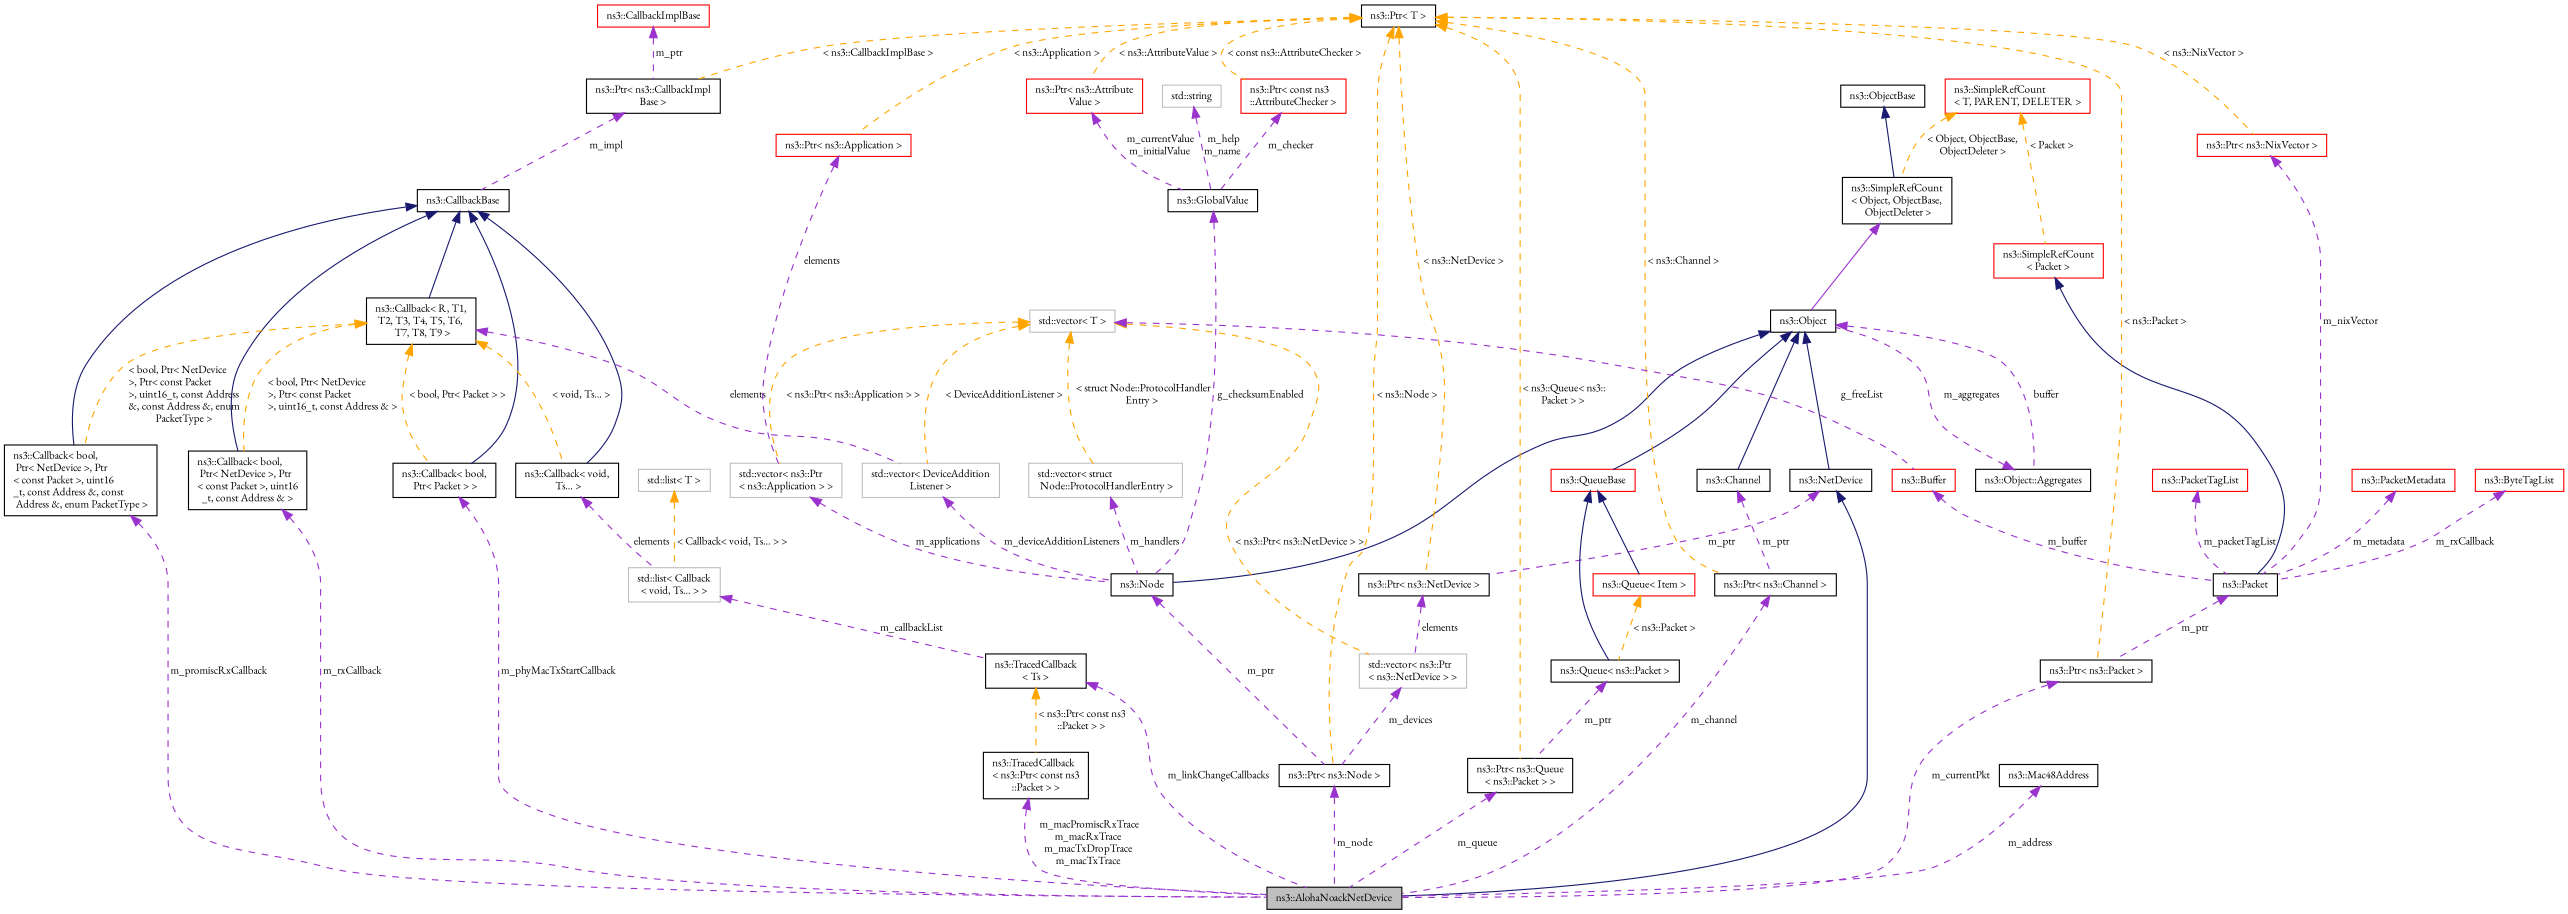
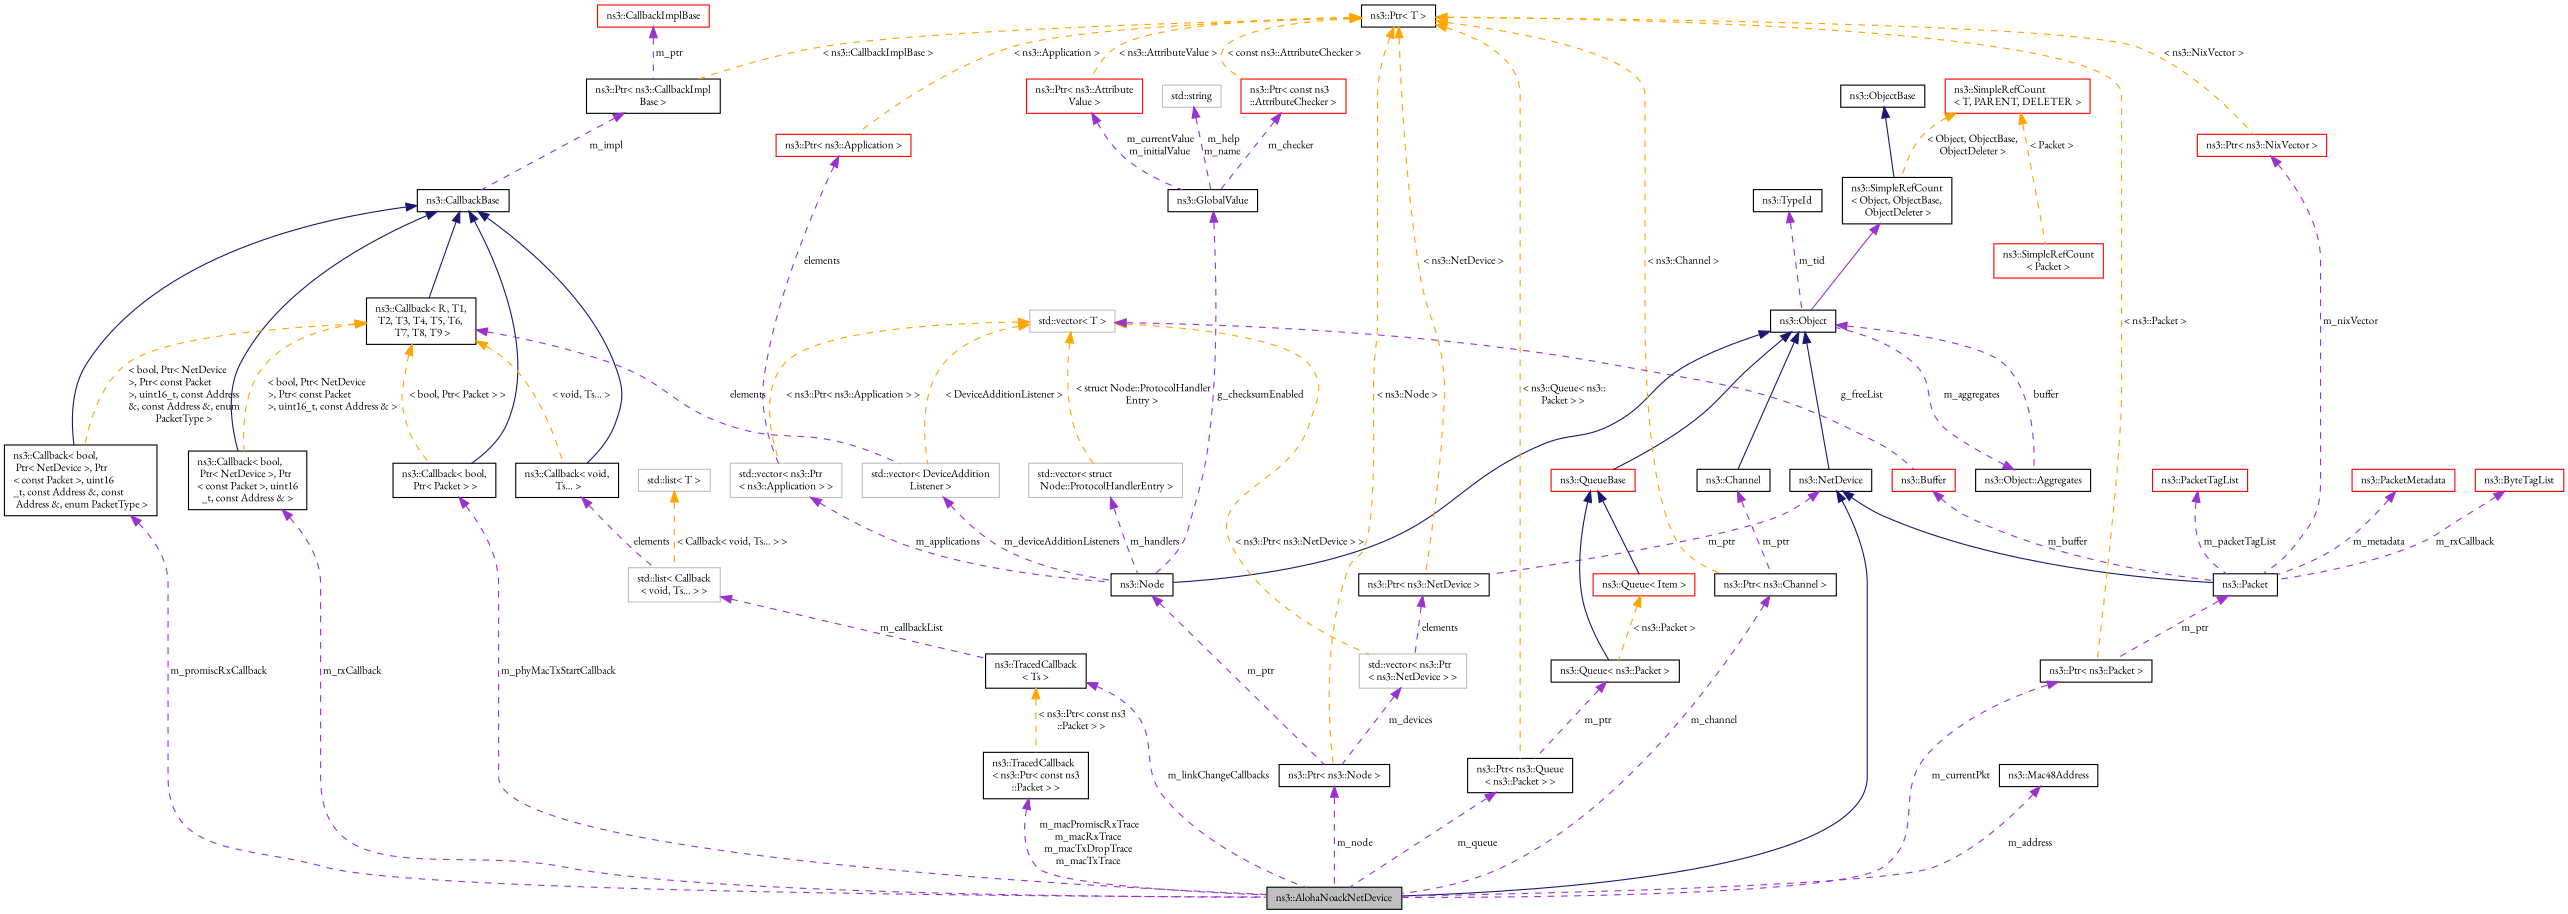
none -> (1788, 201)
(2215, 406) -> (2027, 559)
